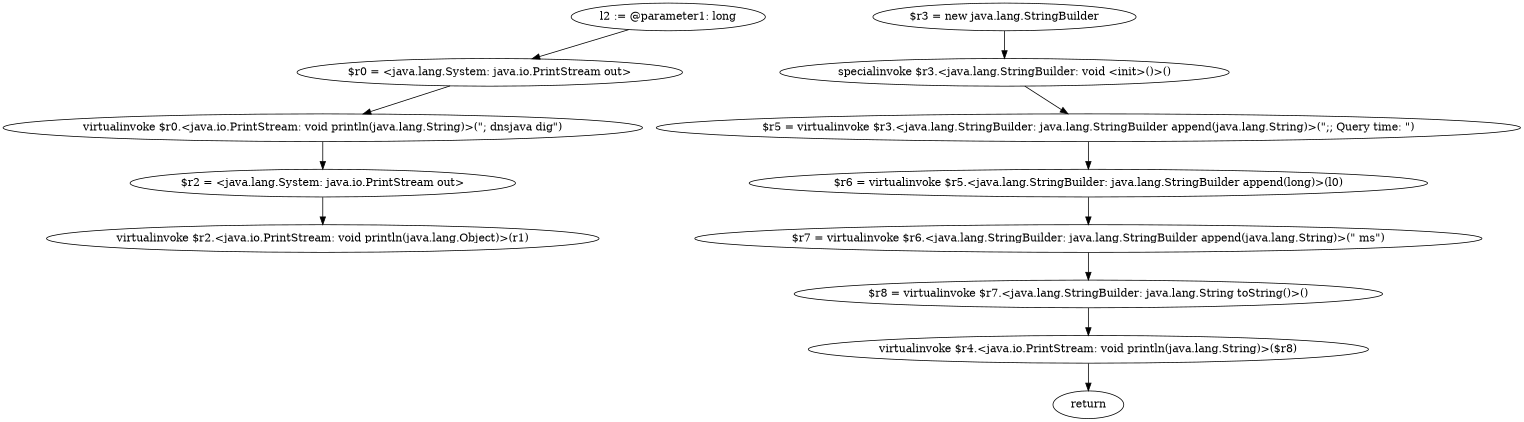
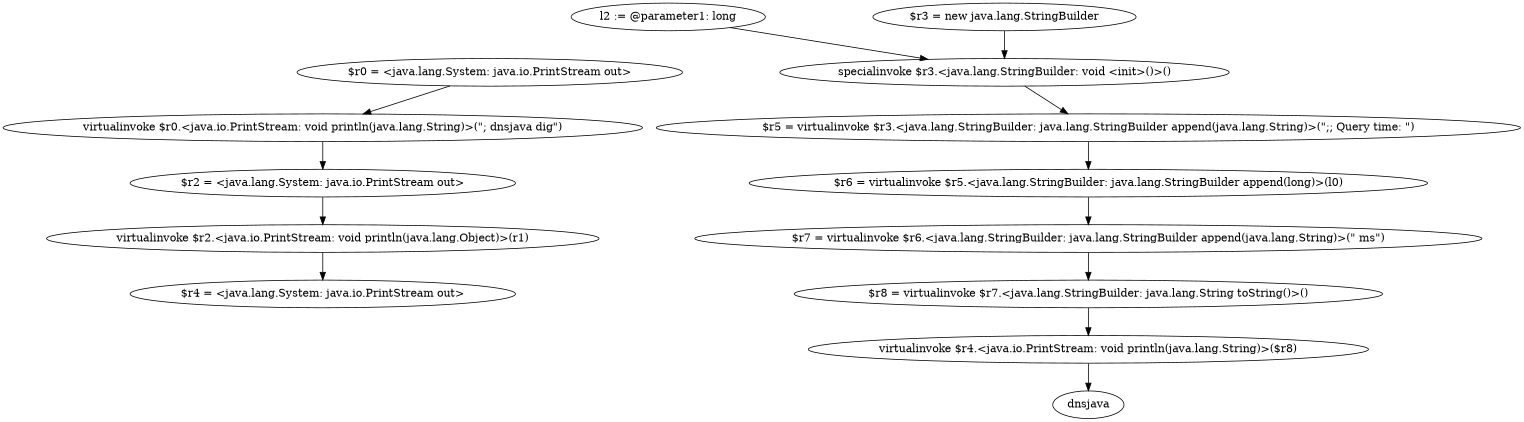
(584, 43) -> (825, 43)
none -> (323, 294)
(1088, 405) -> (1088, 405)
